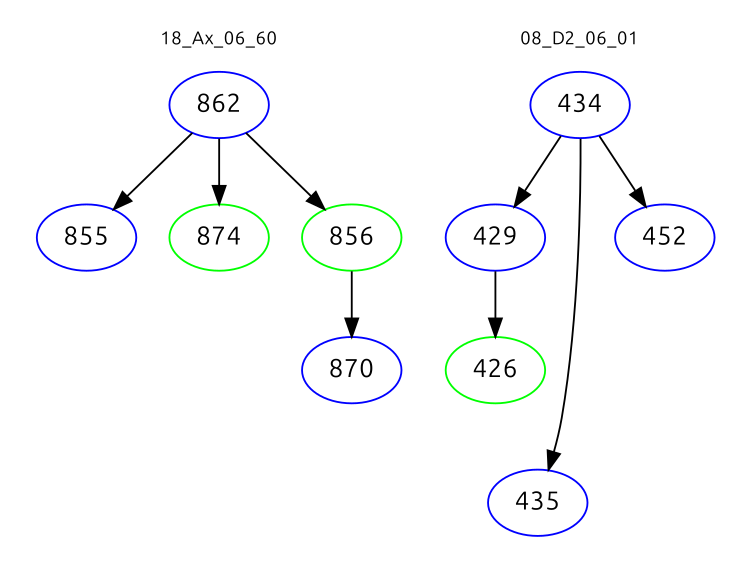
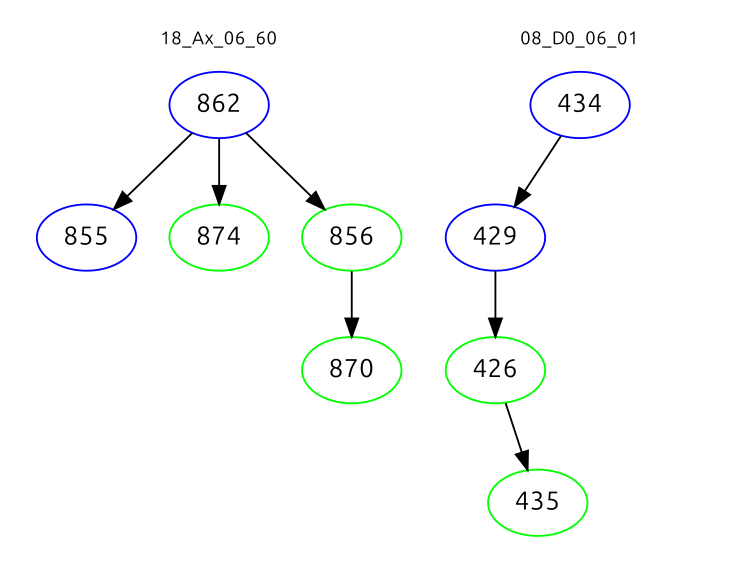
(580, 40) -> (580, 40)
(665, 238) -> none
(576, 296) -> (514, 428)
(352, 370) -> (352, 370)
(538, 503) -> (538, 503)
